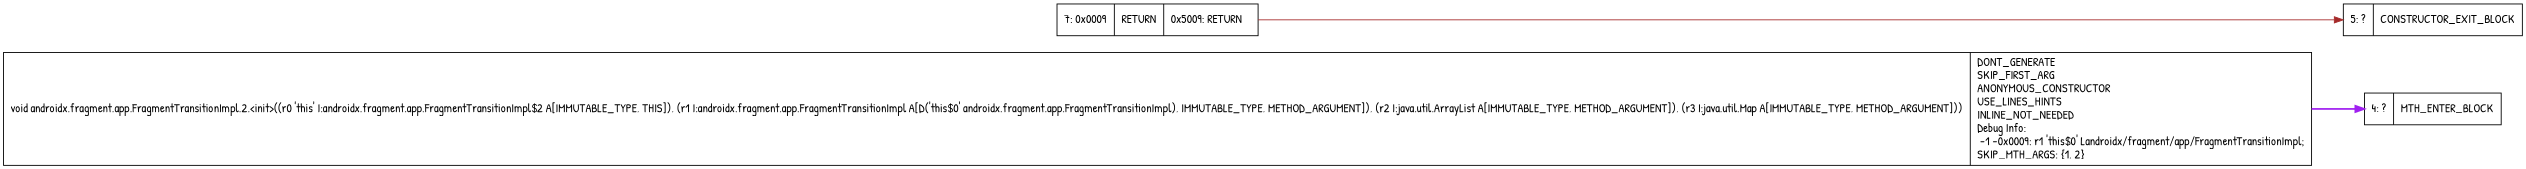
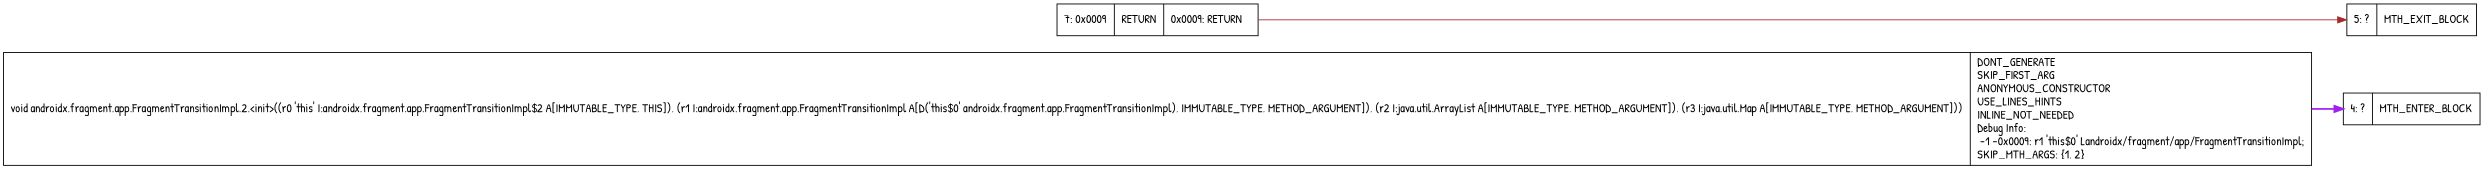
(1211, 19) -> (1211, 19)
(2448, 19) -> (2427, 19)
